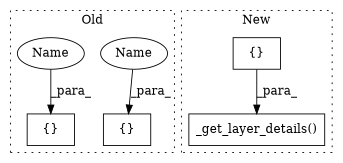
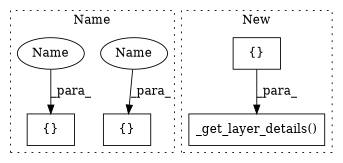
(92, 21) -> (92, 21)
